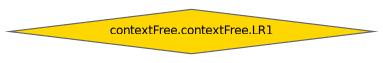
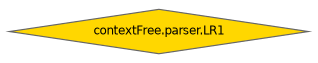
(192, 32) -> (159, 32)
